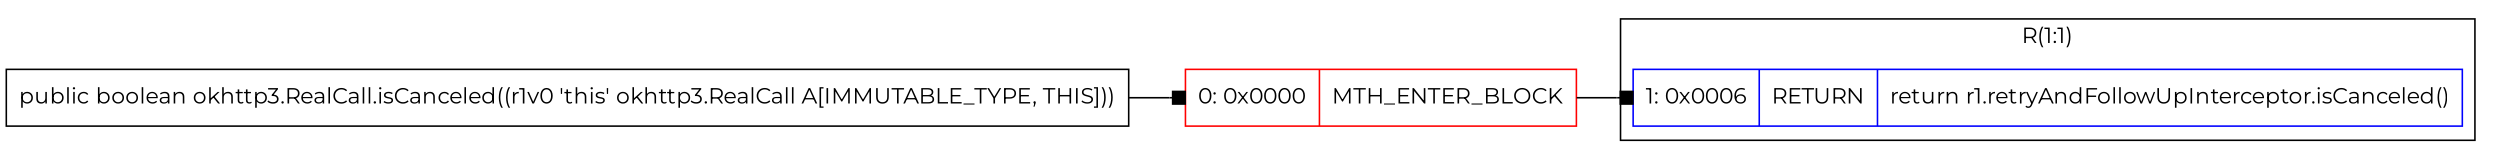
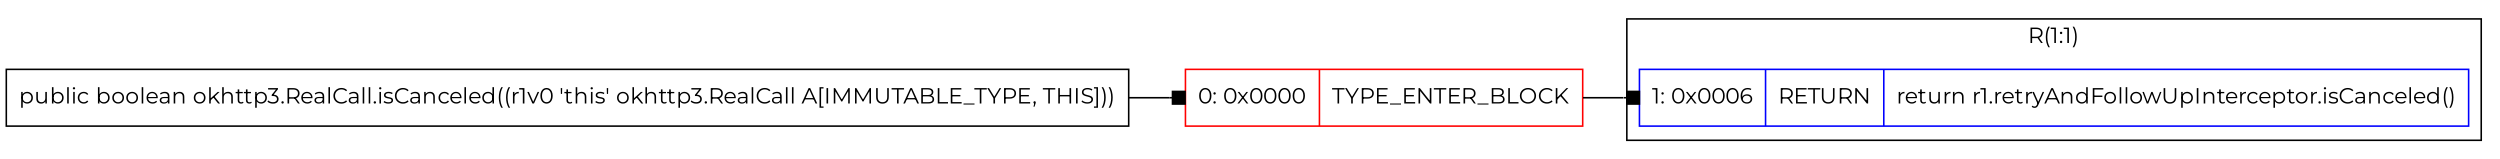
(1448, 97) -> (1451, 97)
